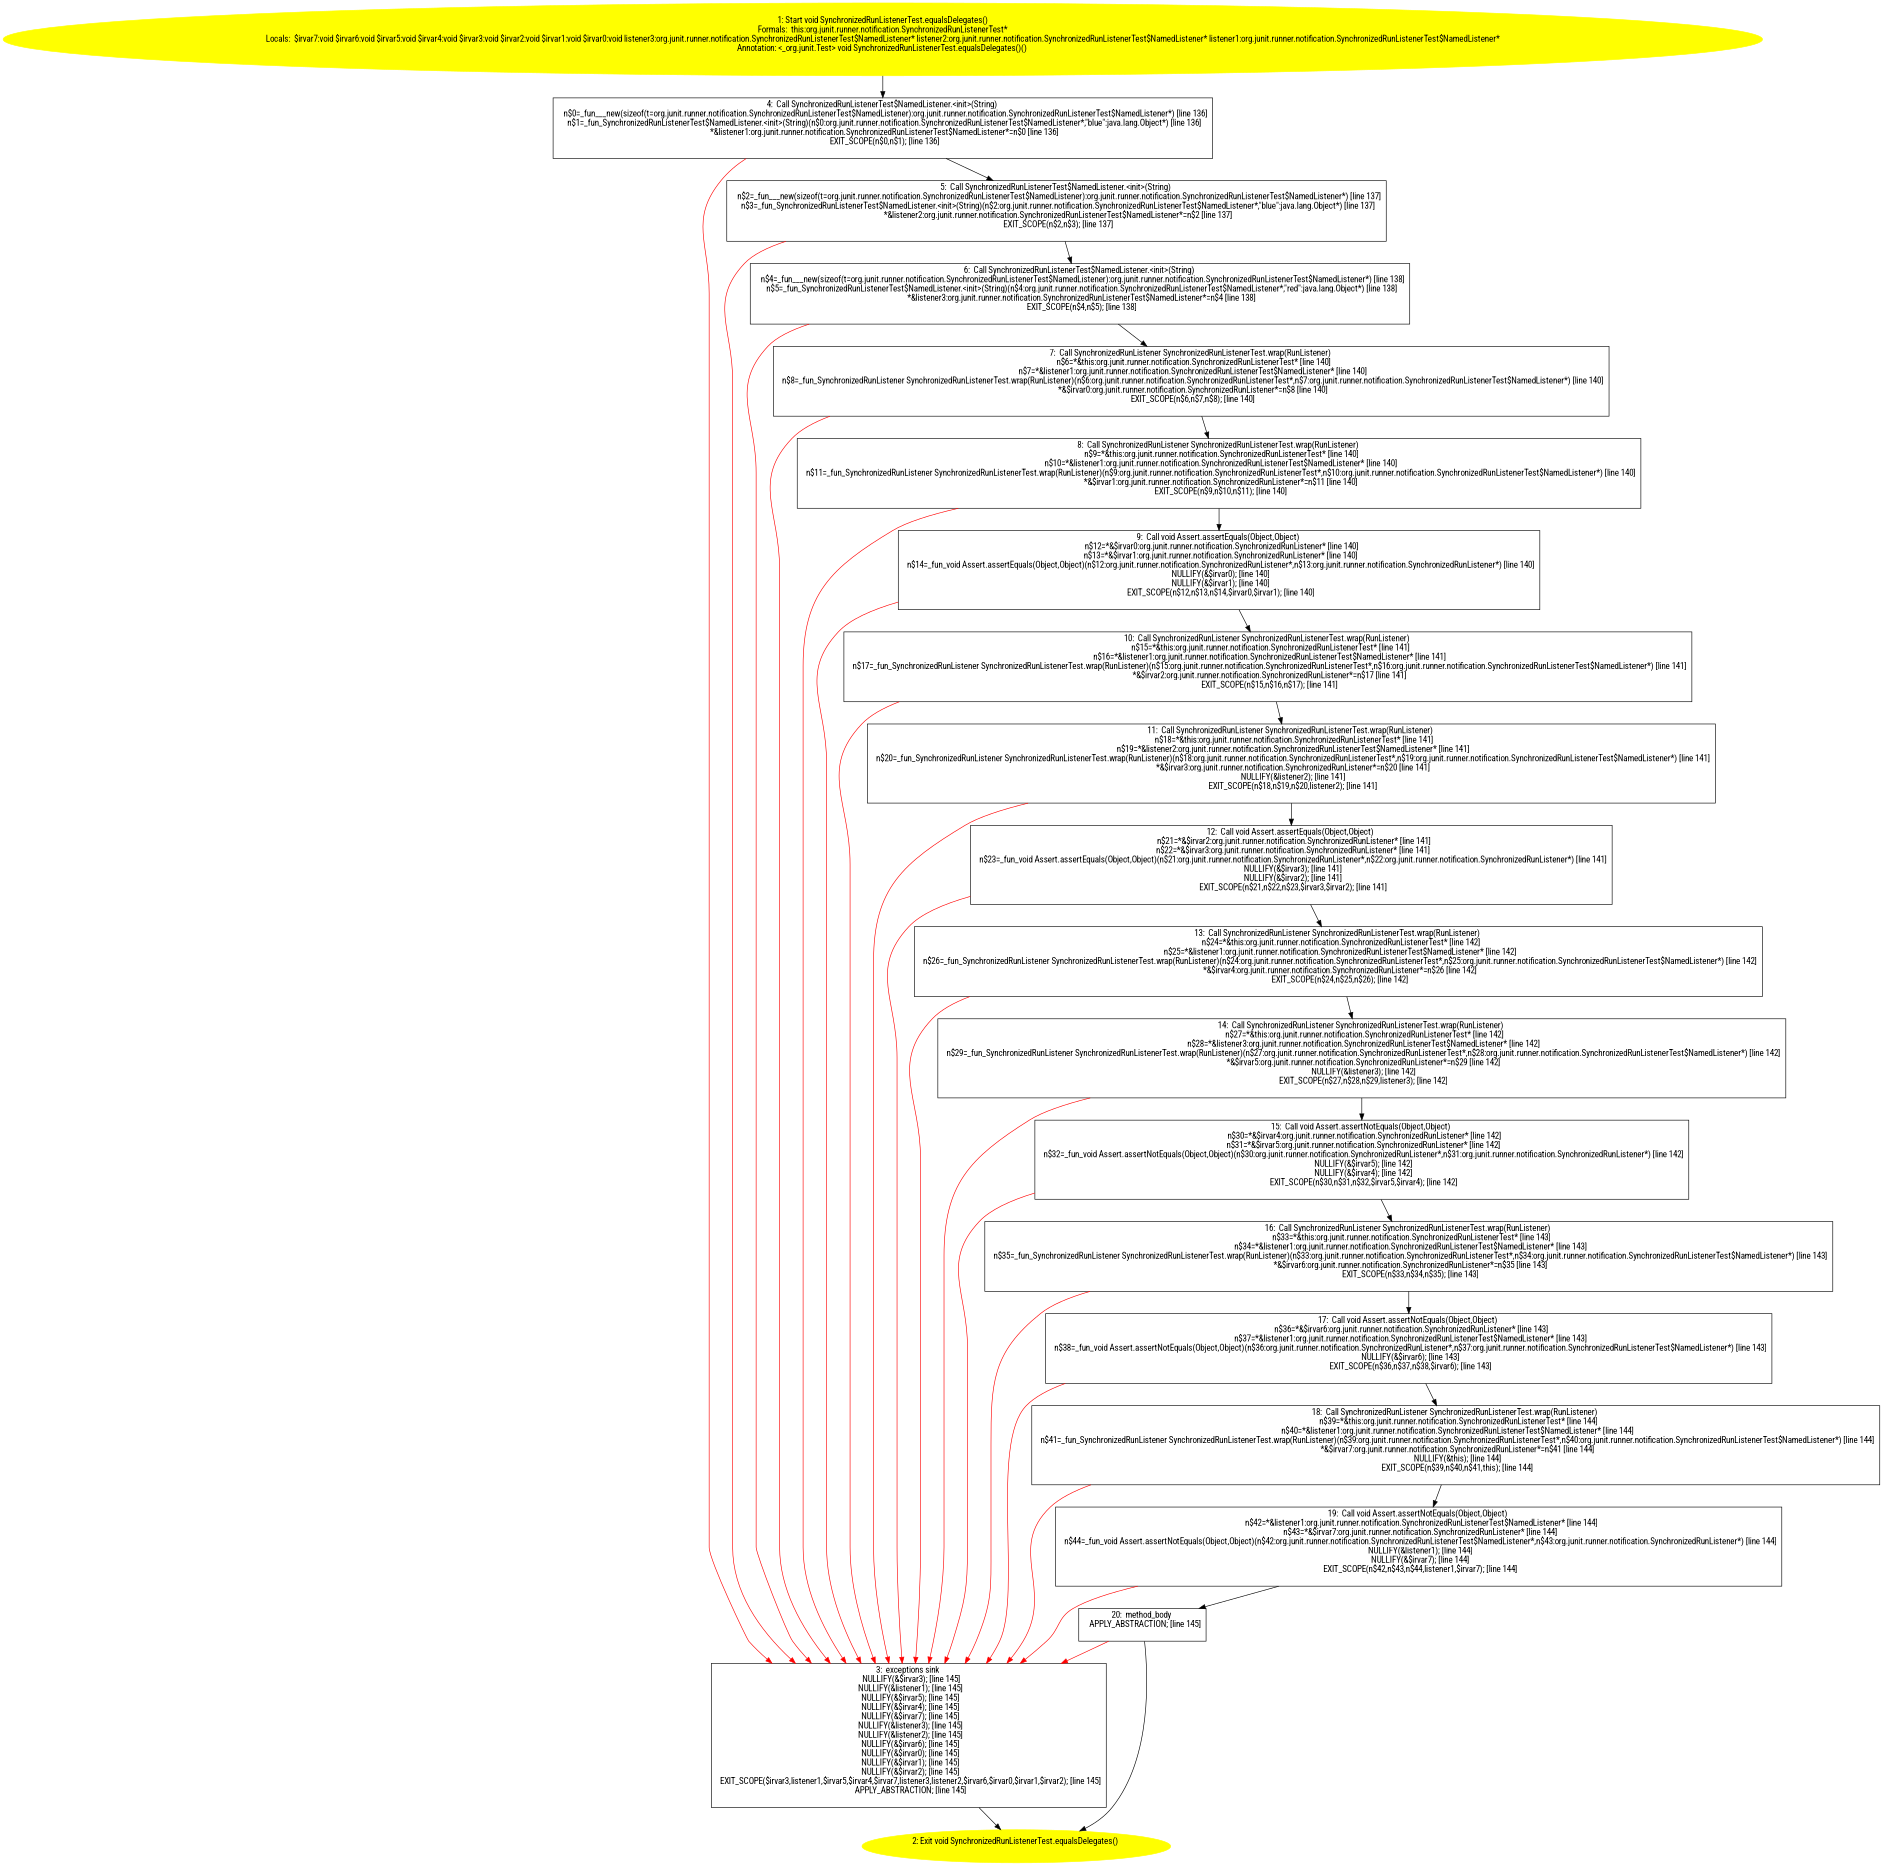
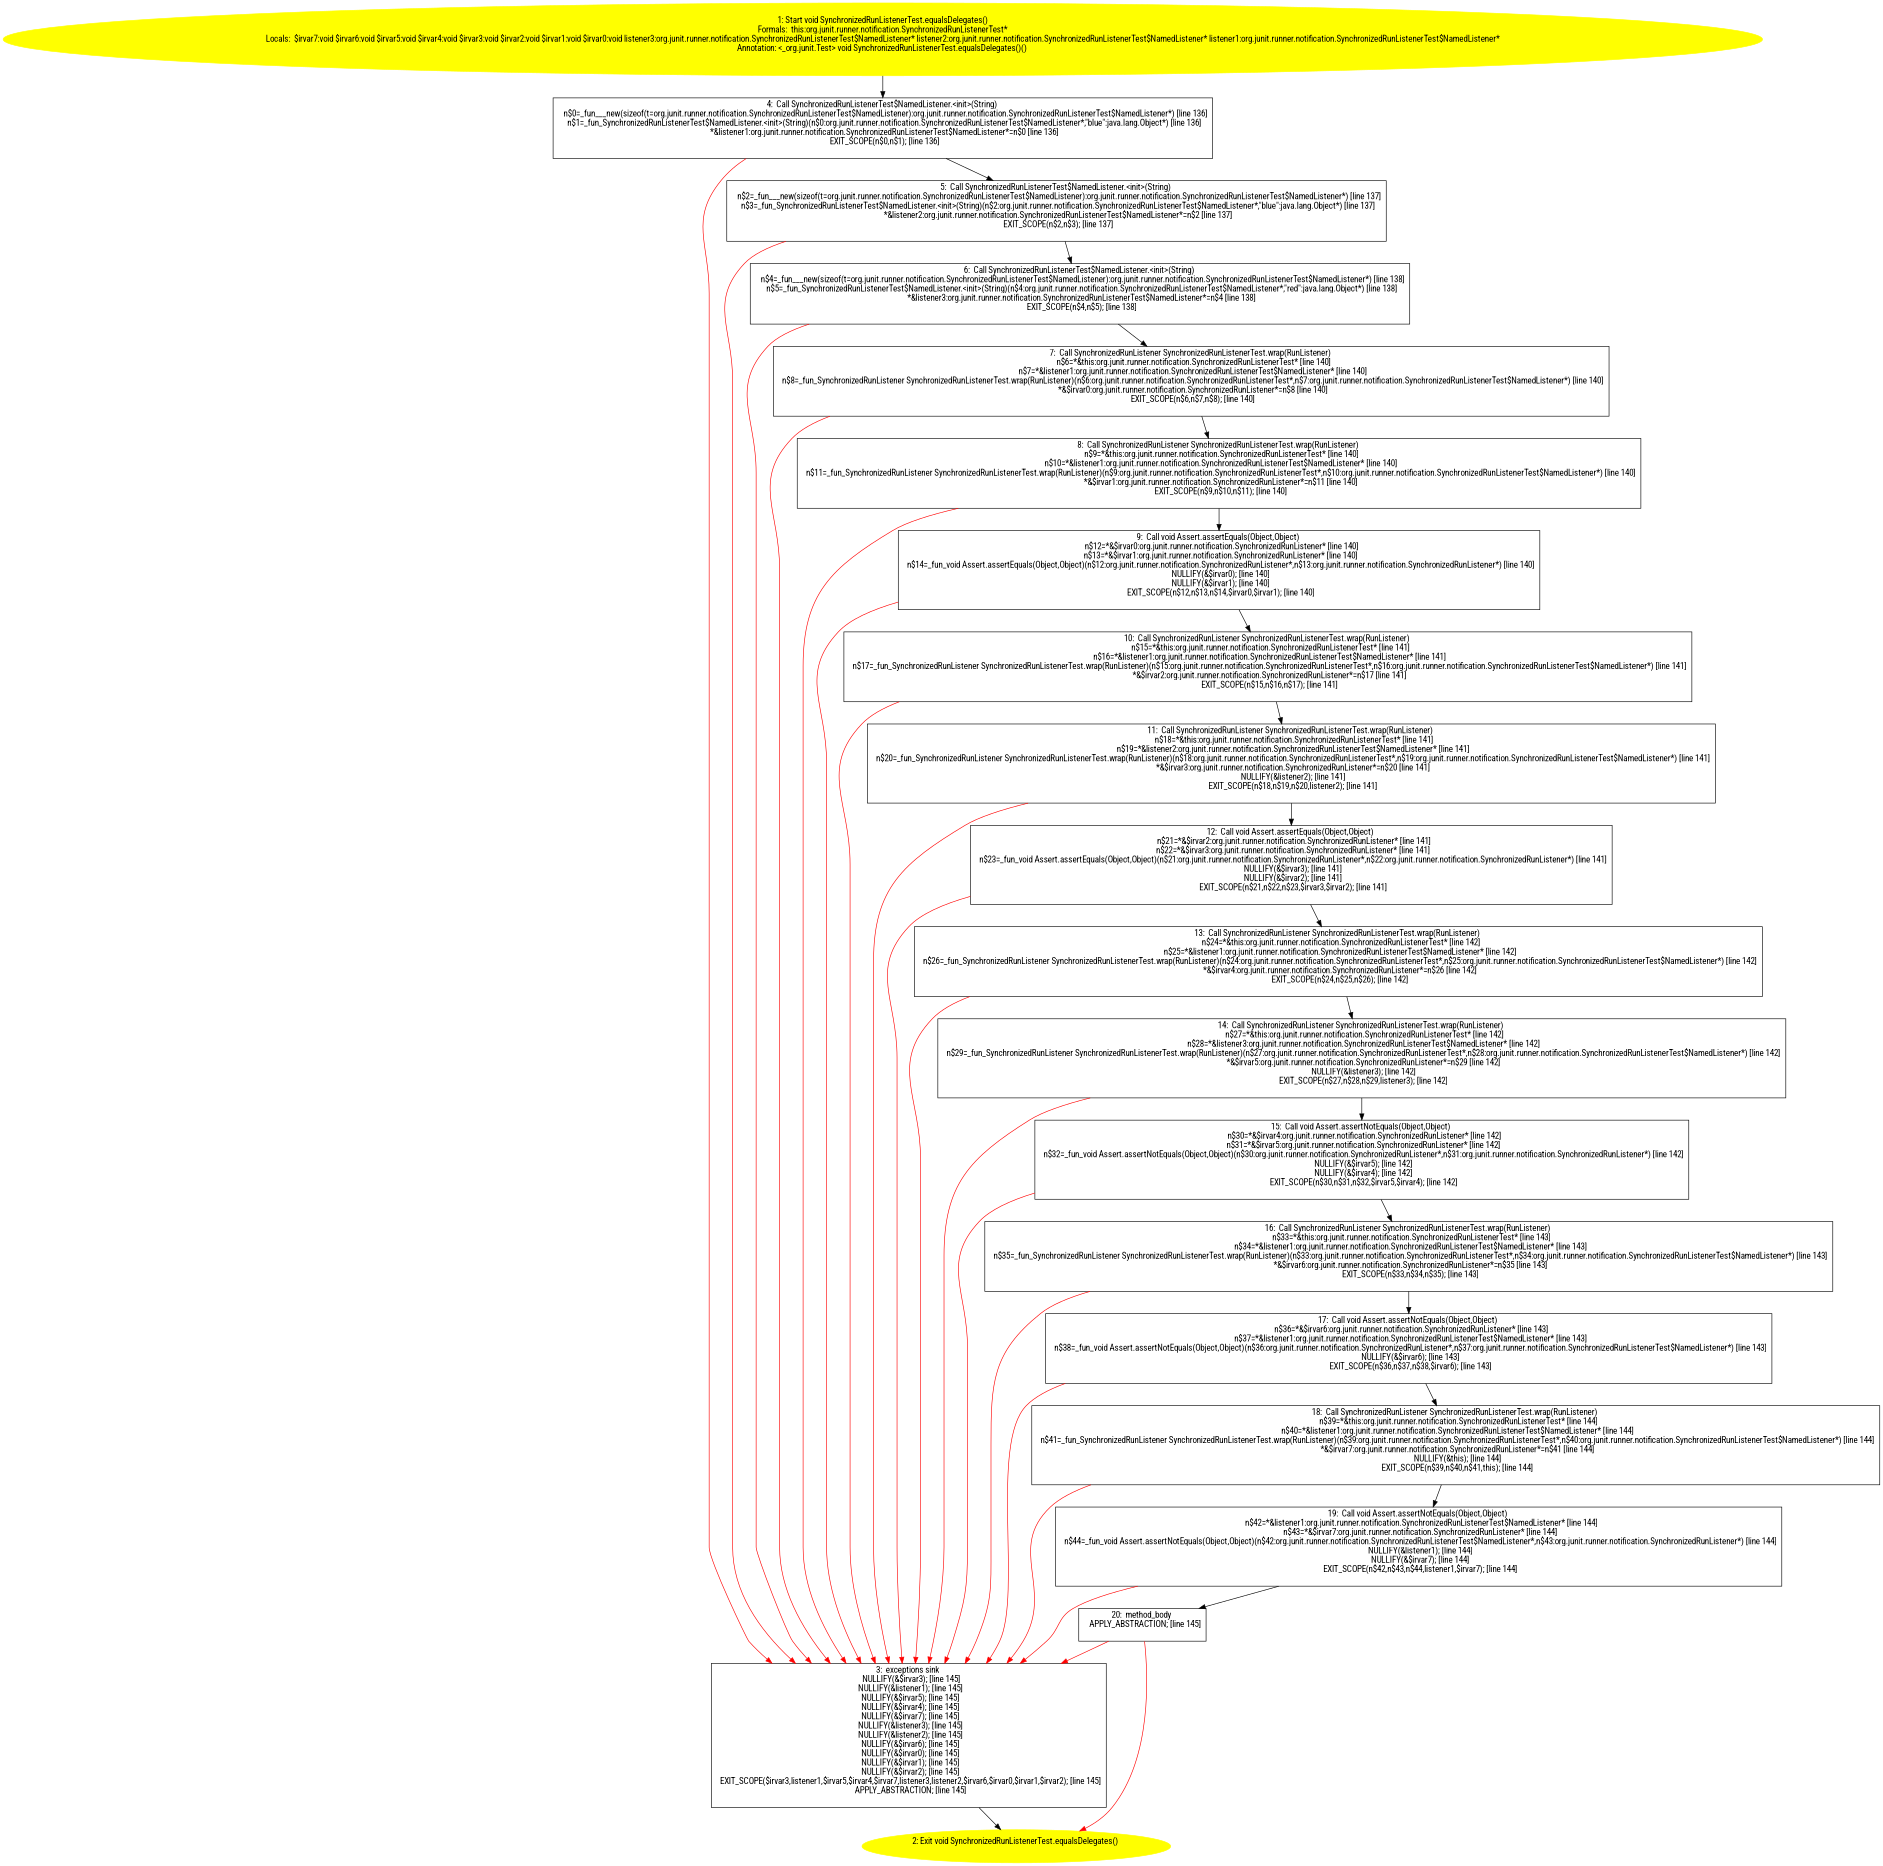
(1140, 1744) -> (1140, 1744)
